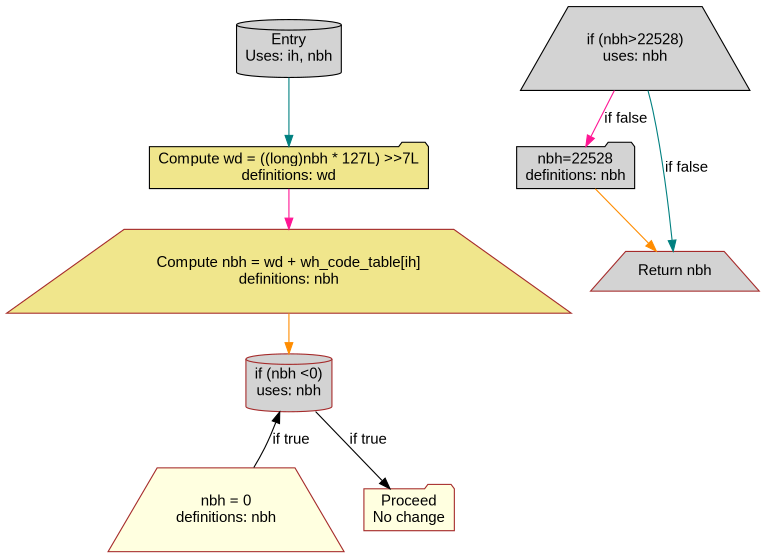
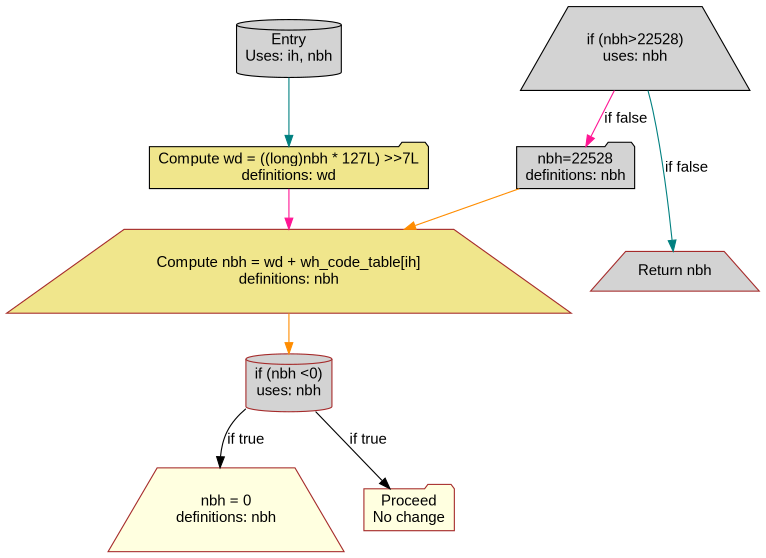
(622, 216) -> (467, 207)
(266, 446) -> (228, 430)
